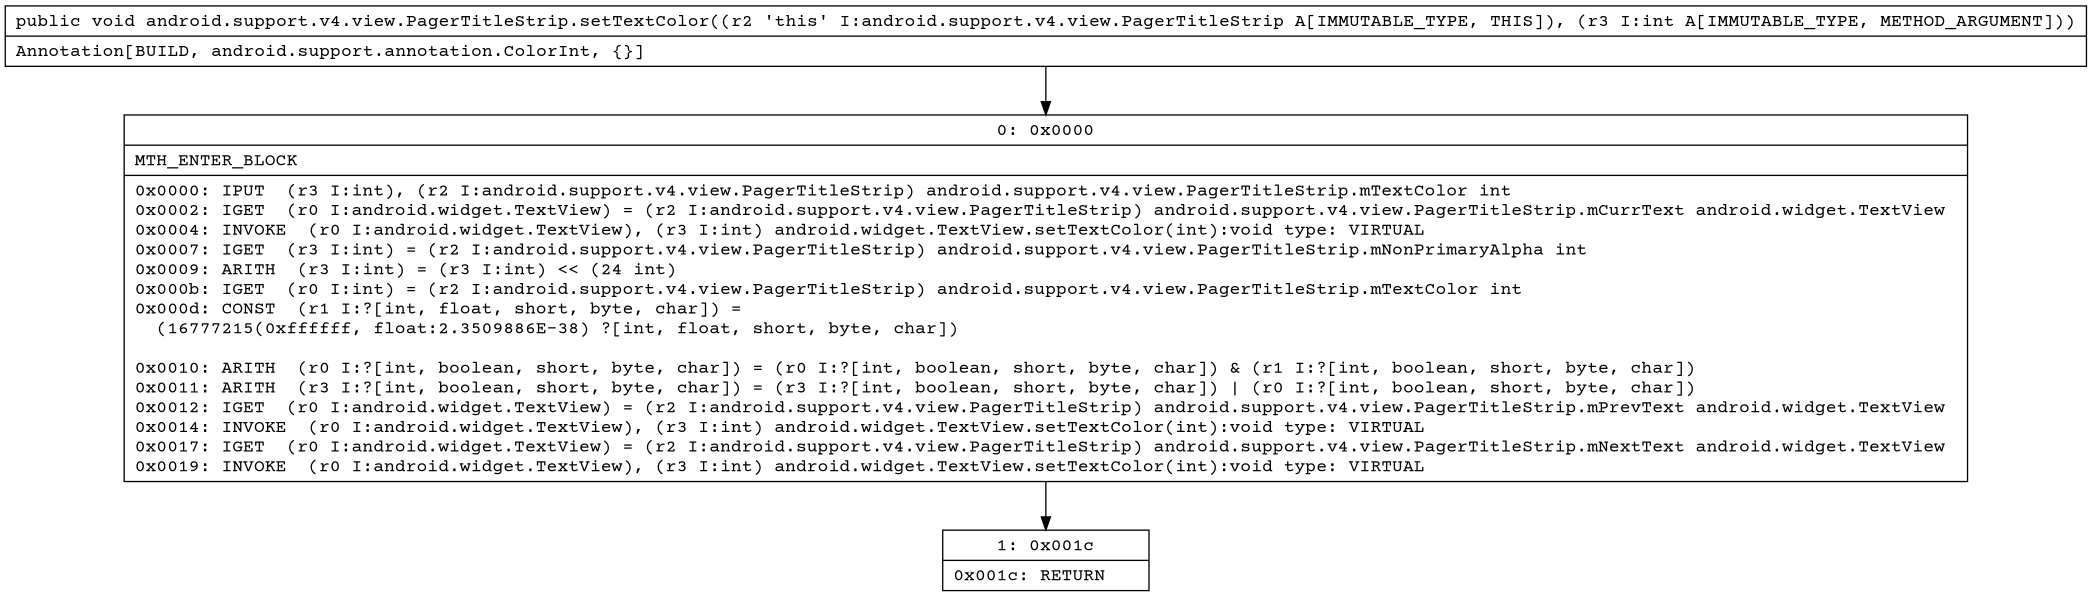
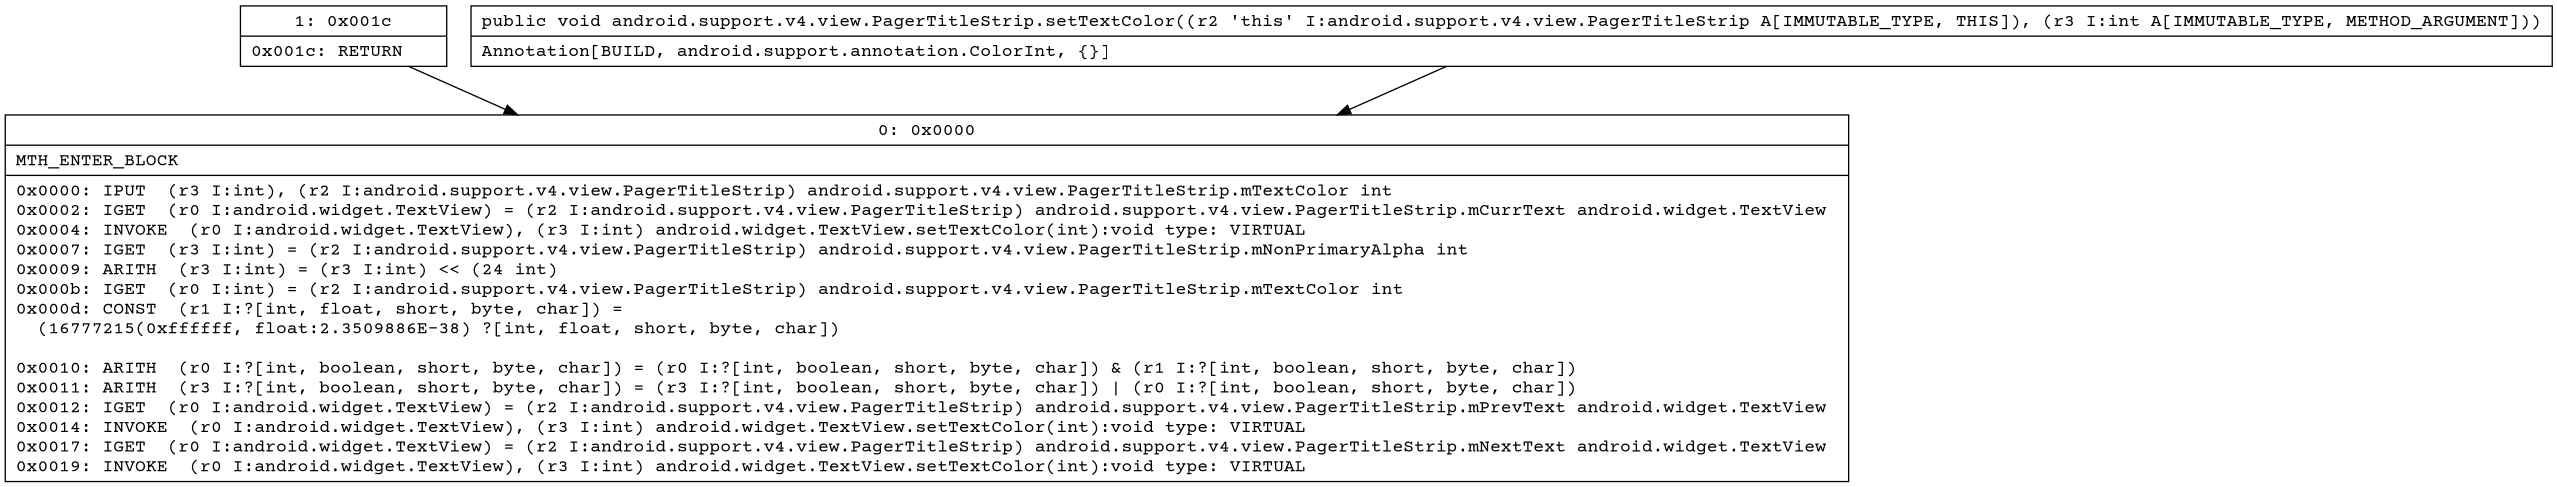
(1046, 499) -> (457, 88)
